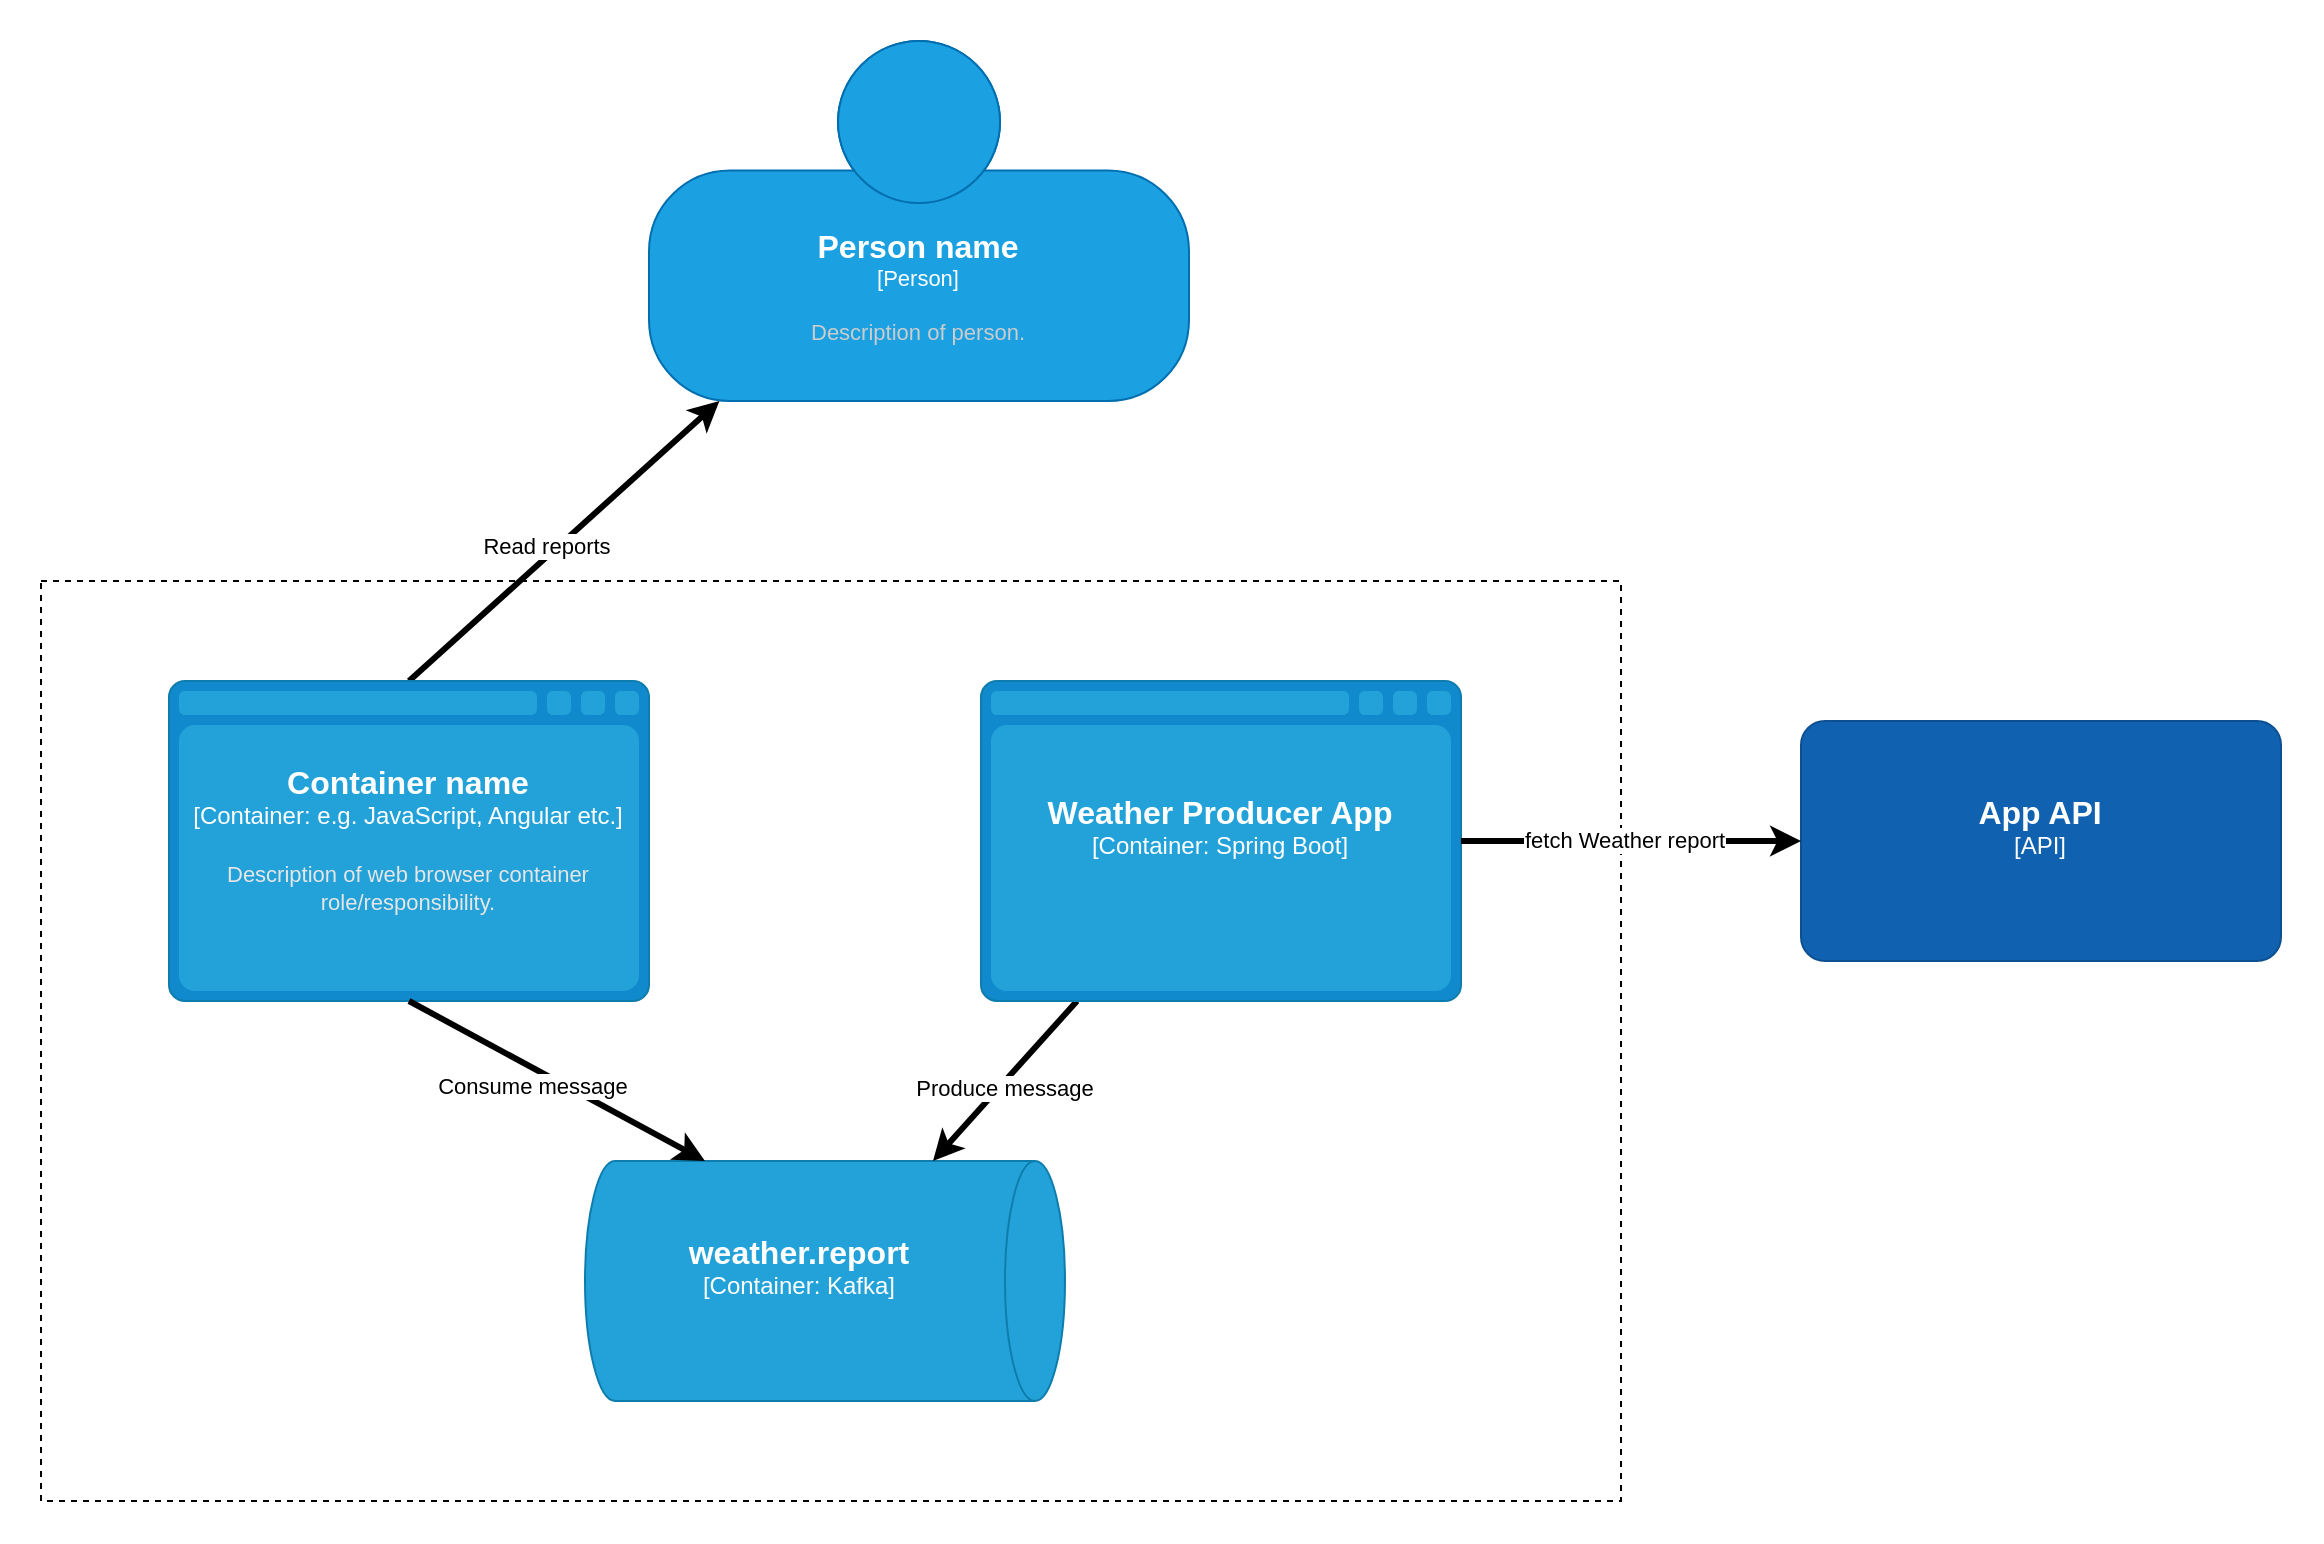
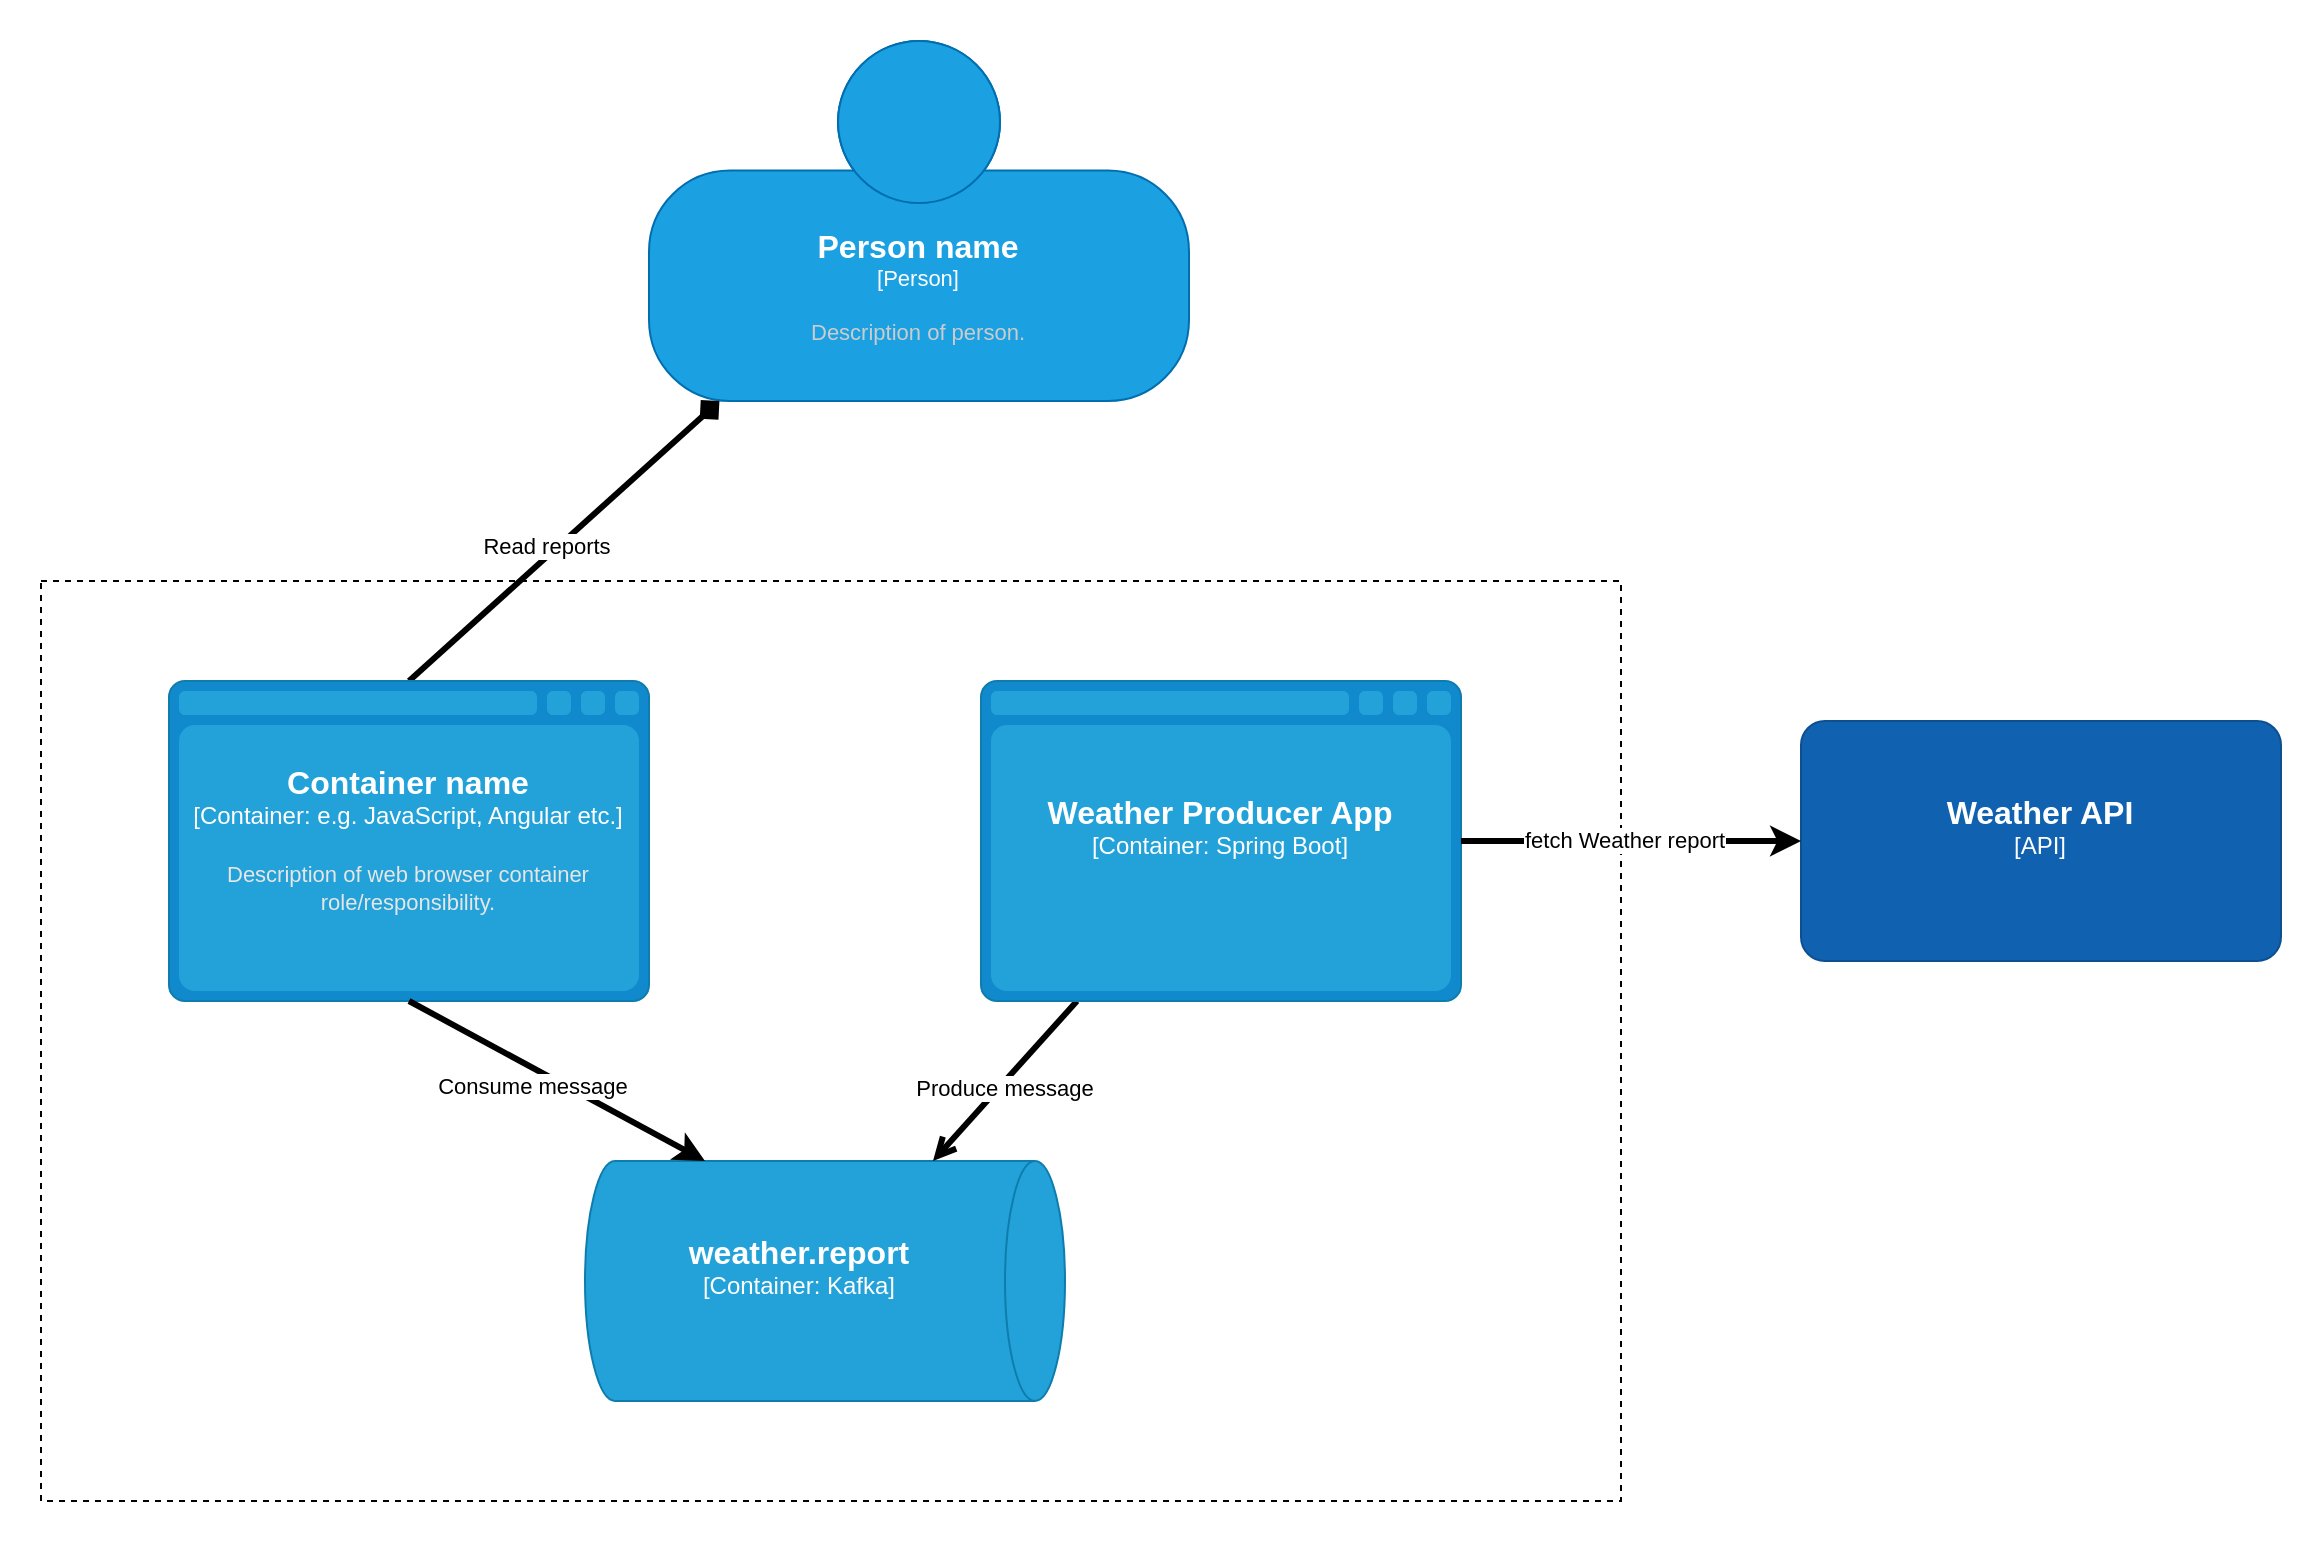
(701, 418) -> (701, 418)
(2041, 841) -> (2041, 841)
(948, 1144) -> (948, 1144)
